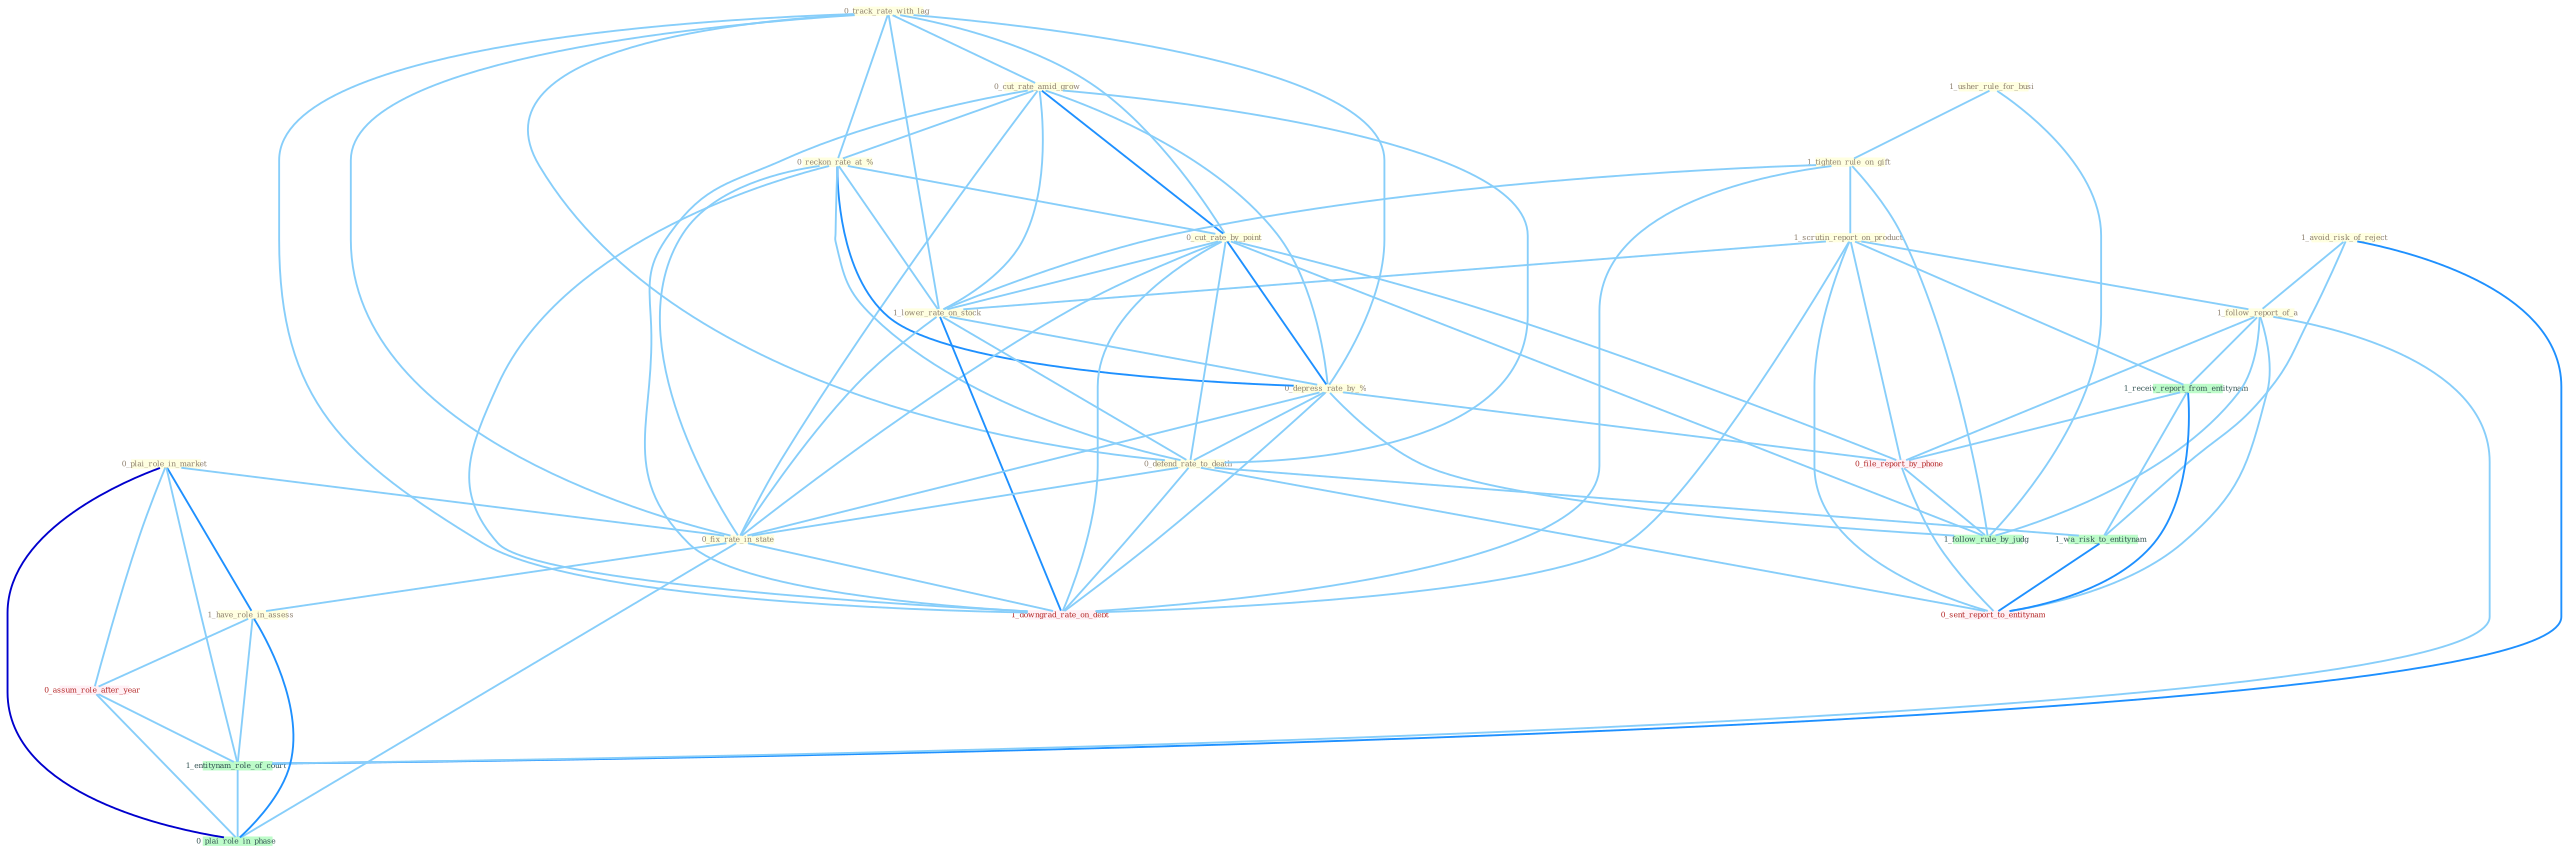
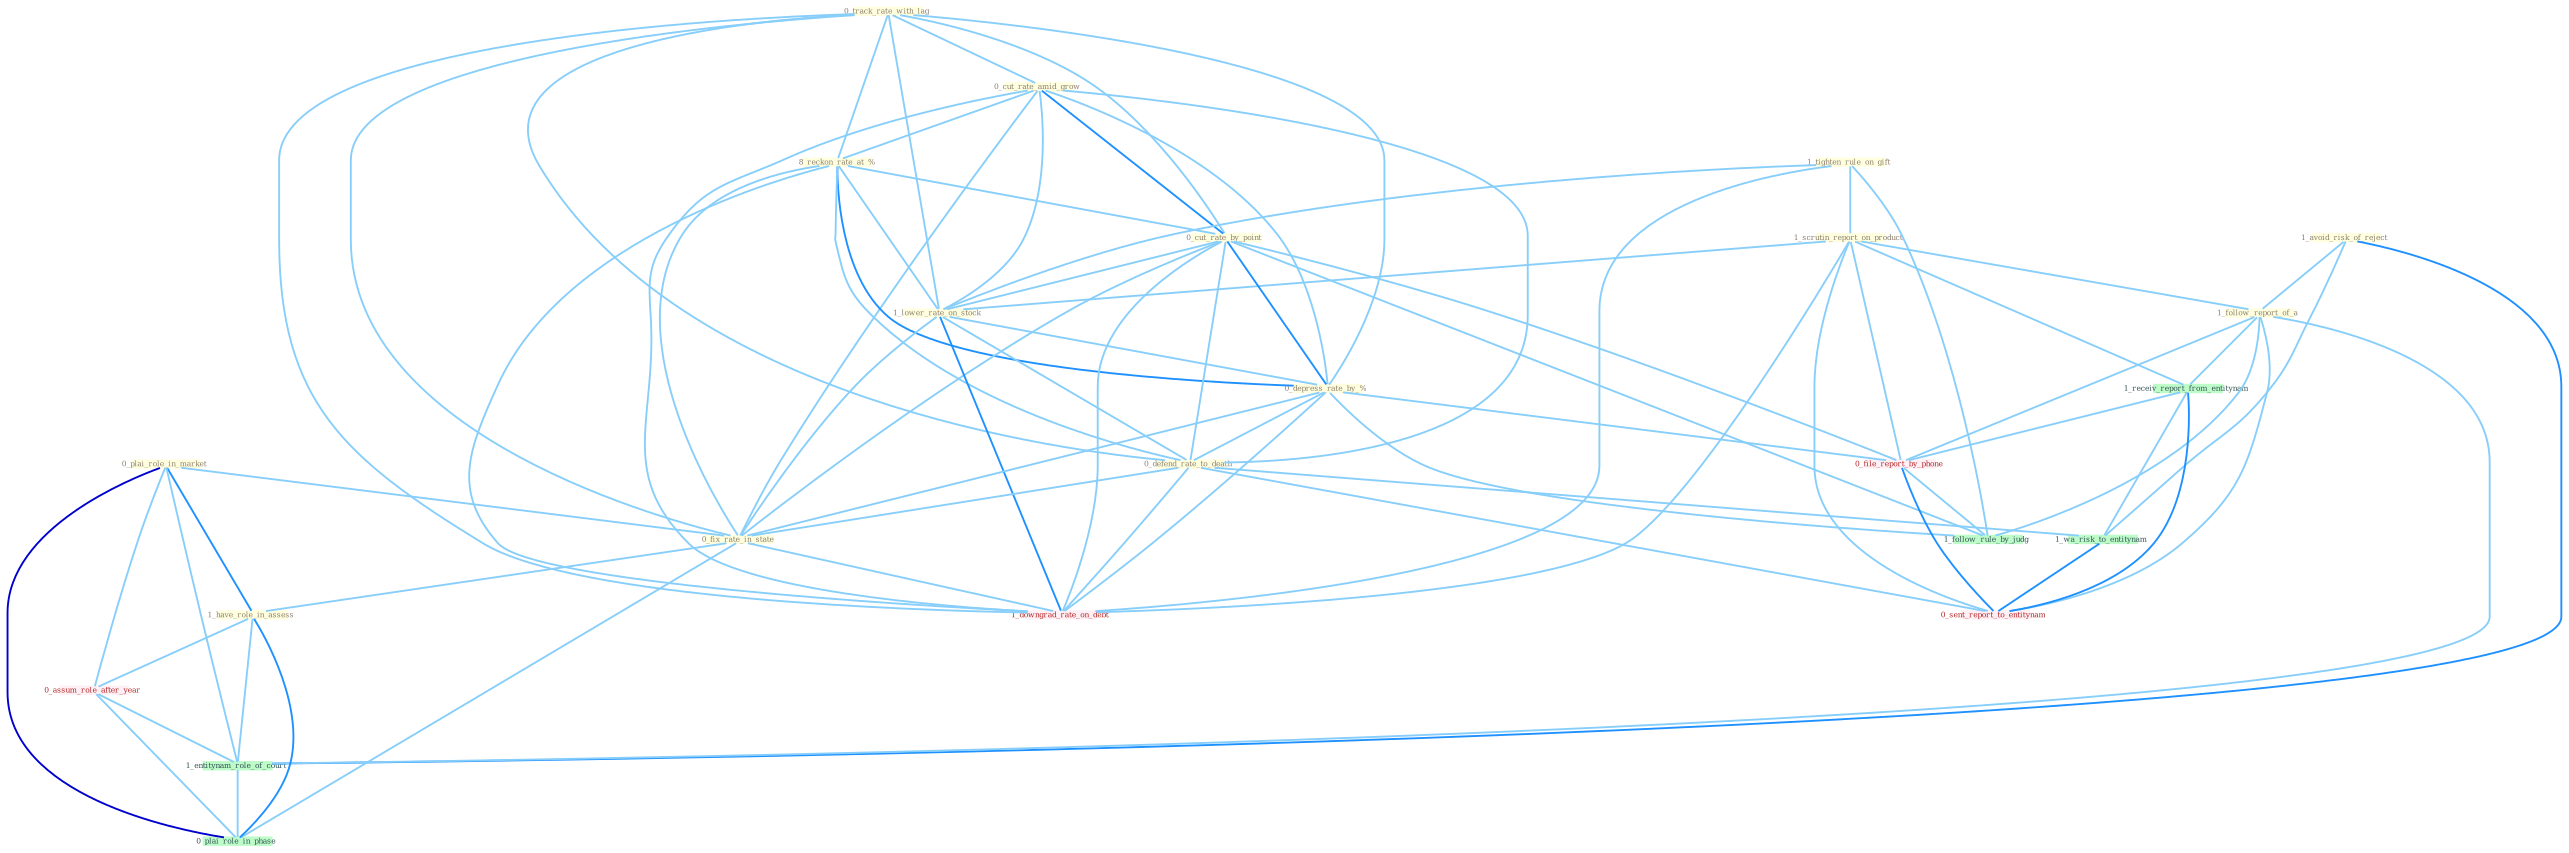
(1994, 87) -> none
(837, 162) -> (837, 162)
(1941, 549) -> (1941, 549)
